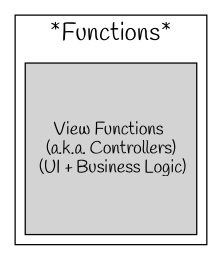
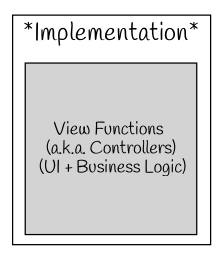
(111, 34) -> (112, 34)
